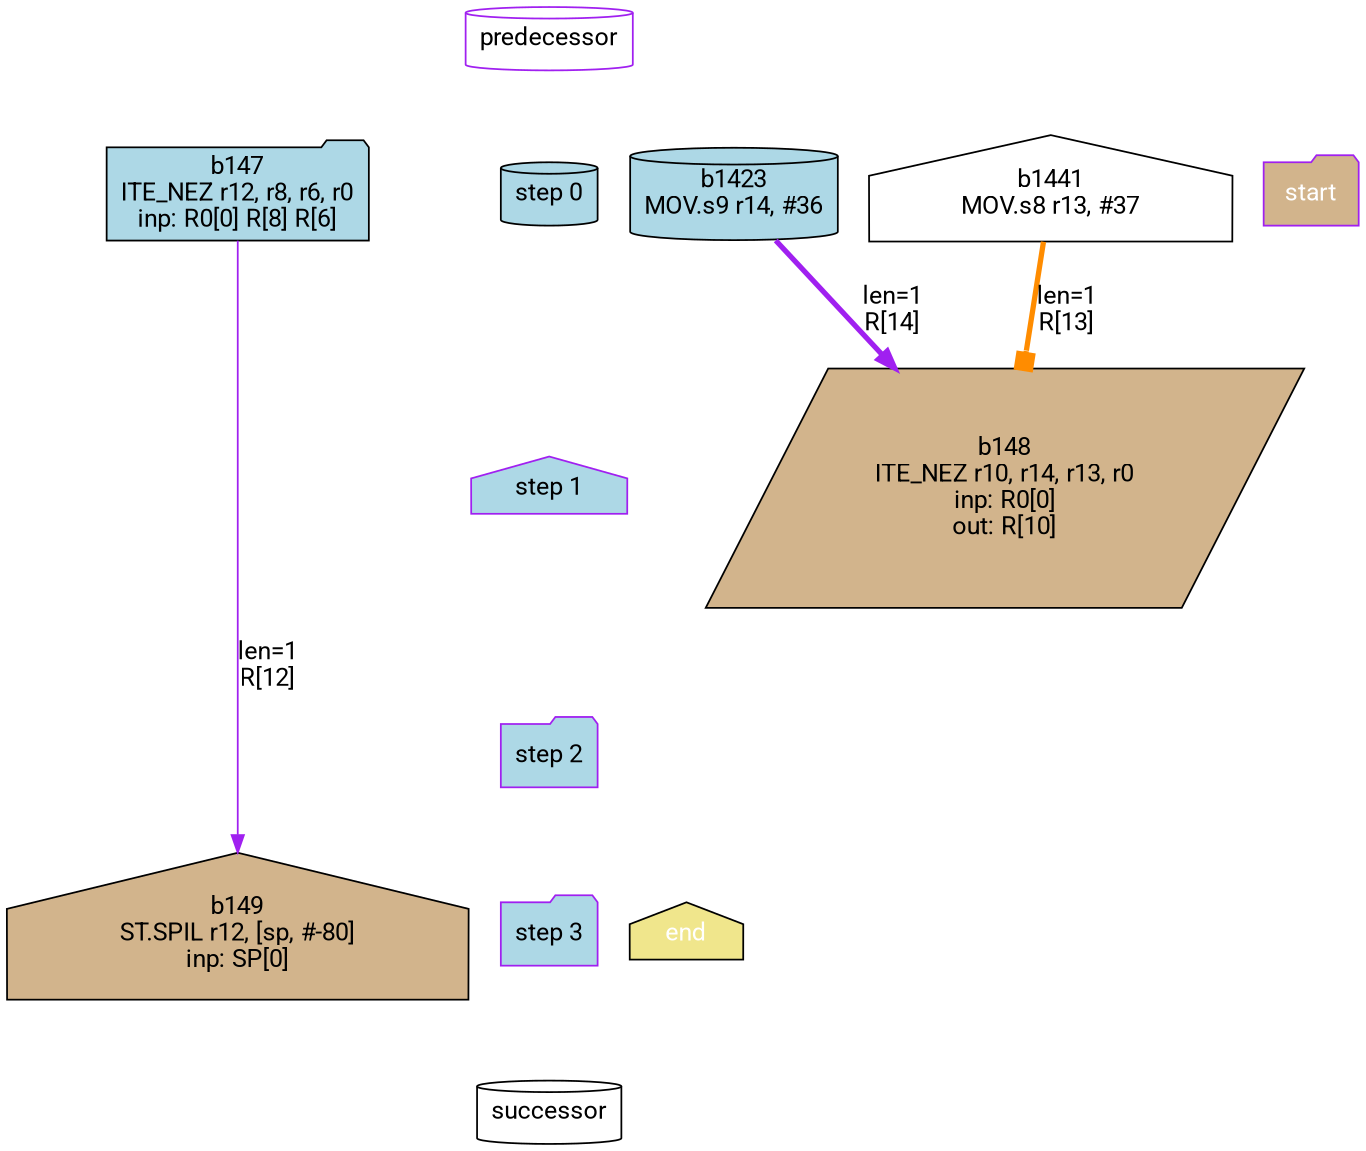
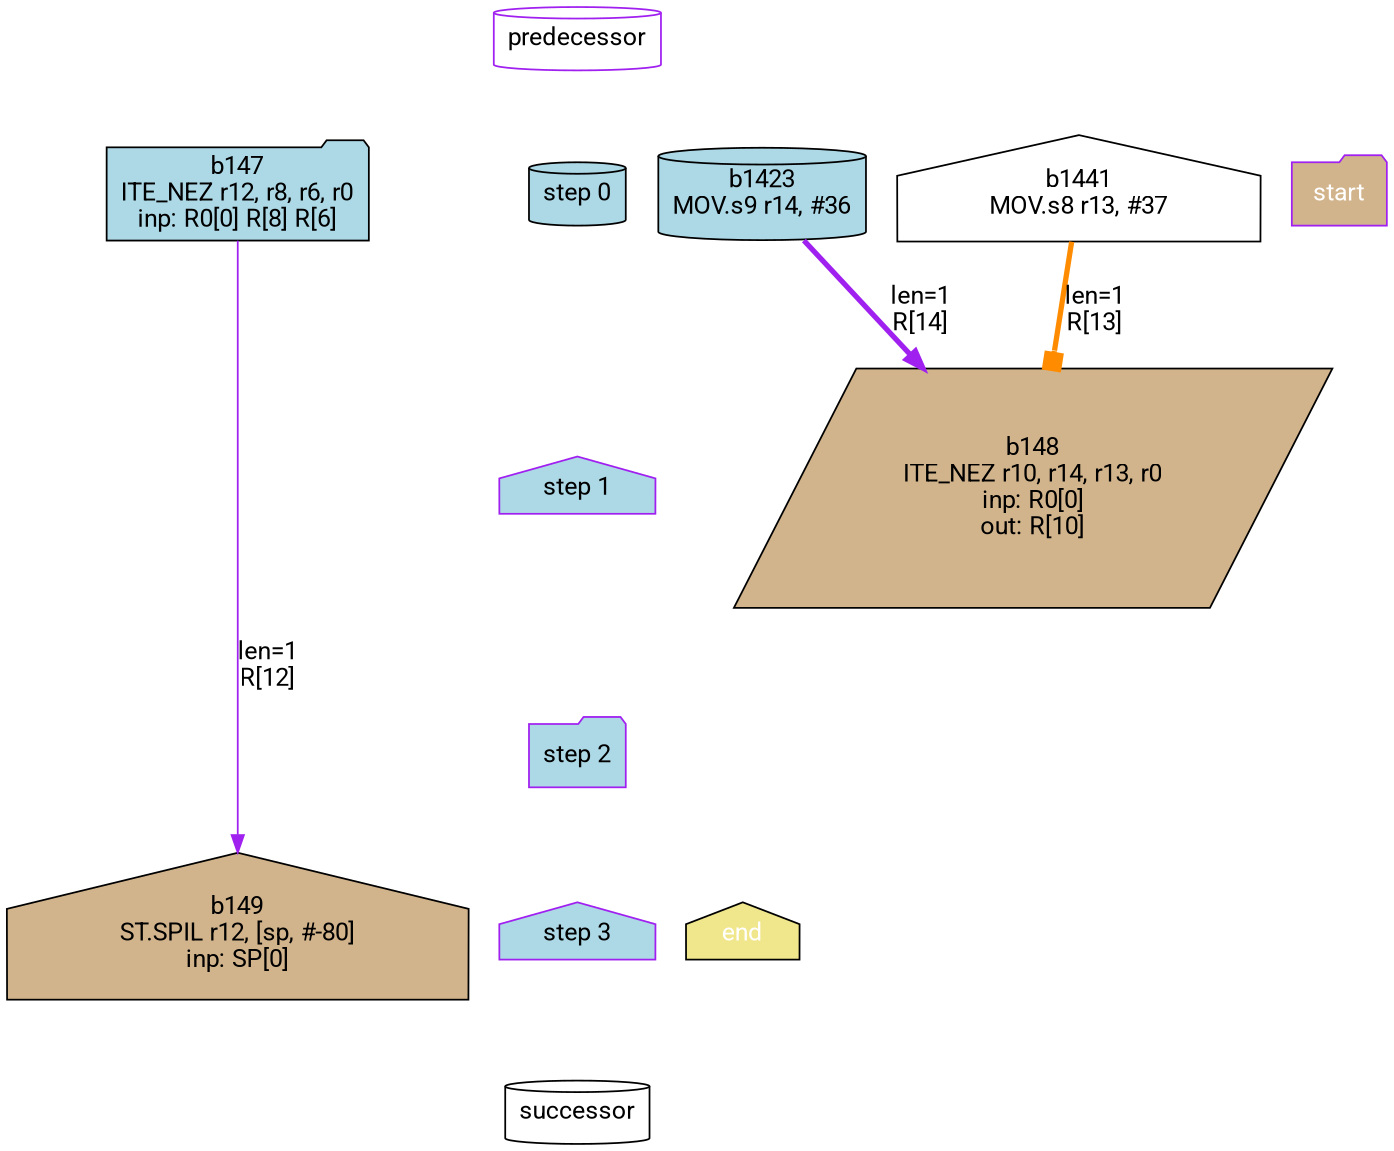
(549, 934) -> (577, 934)
